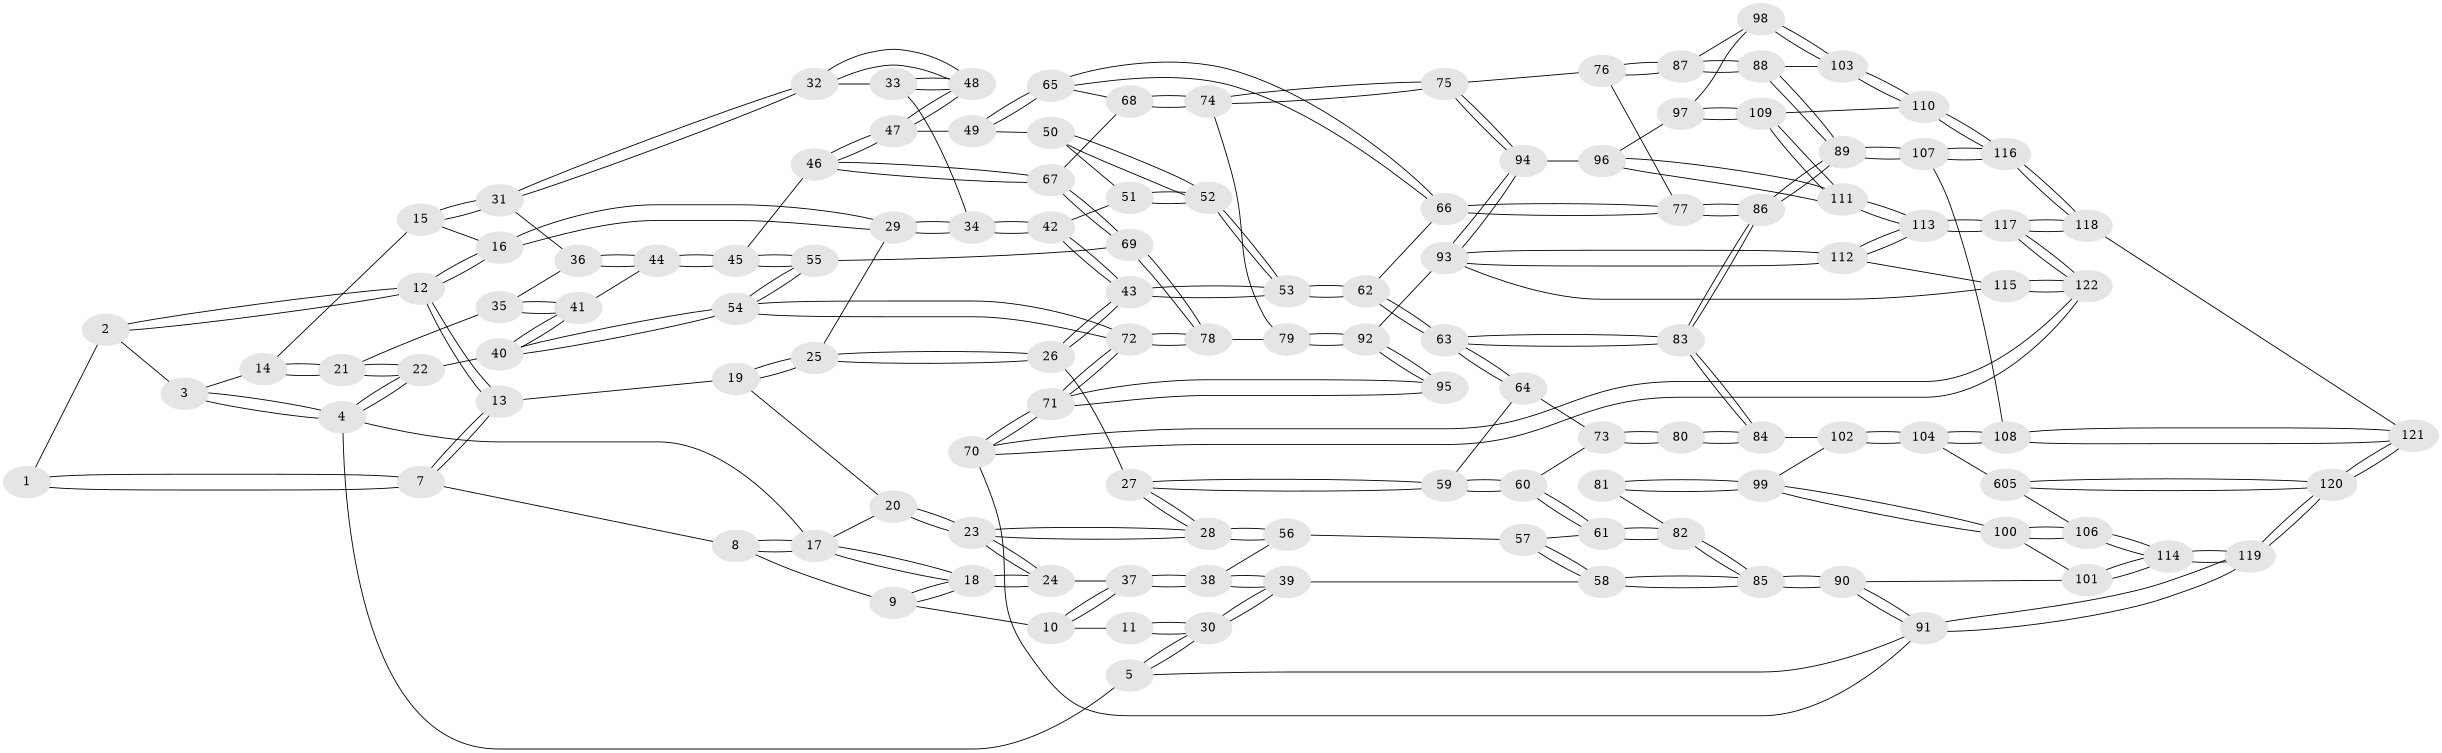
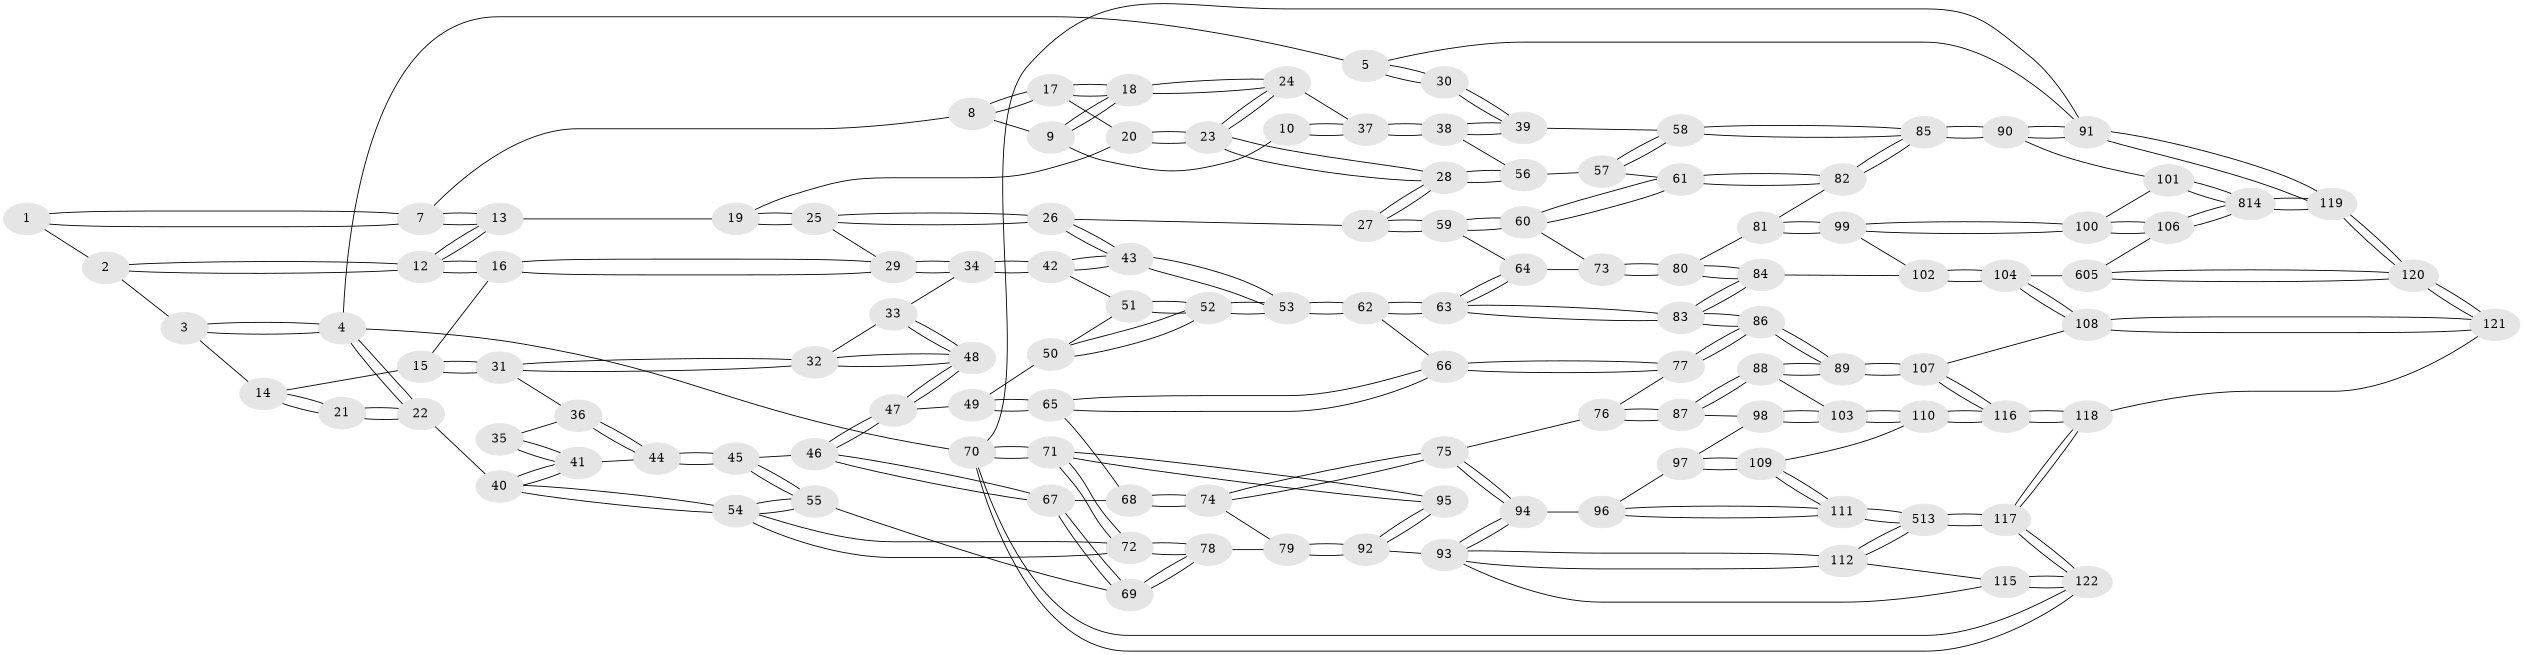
(1924, 226) -> (1924, 520)
none -> (1721, 249)
(420, 337) -> none
(598, 442) -> (674, 379)
(2169, 556) -> (2250, 204)
(1130, 628) -> none
